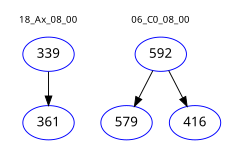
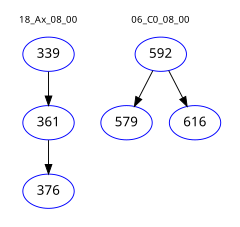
(195, 123) -> (195, 123)
none -> (49, 191)
